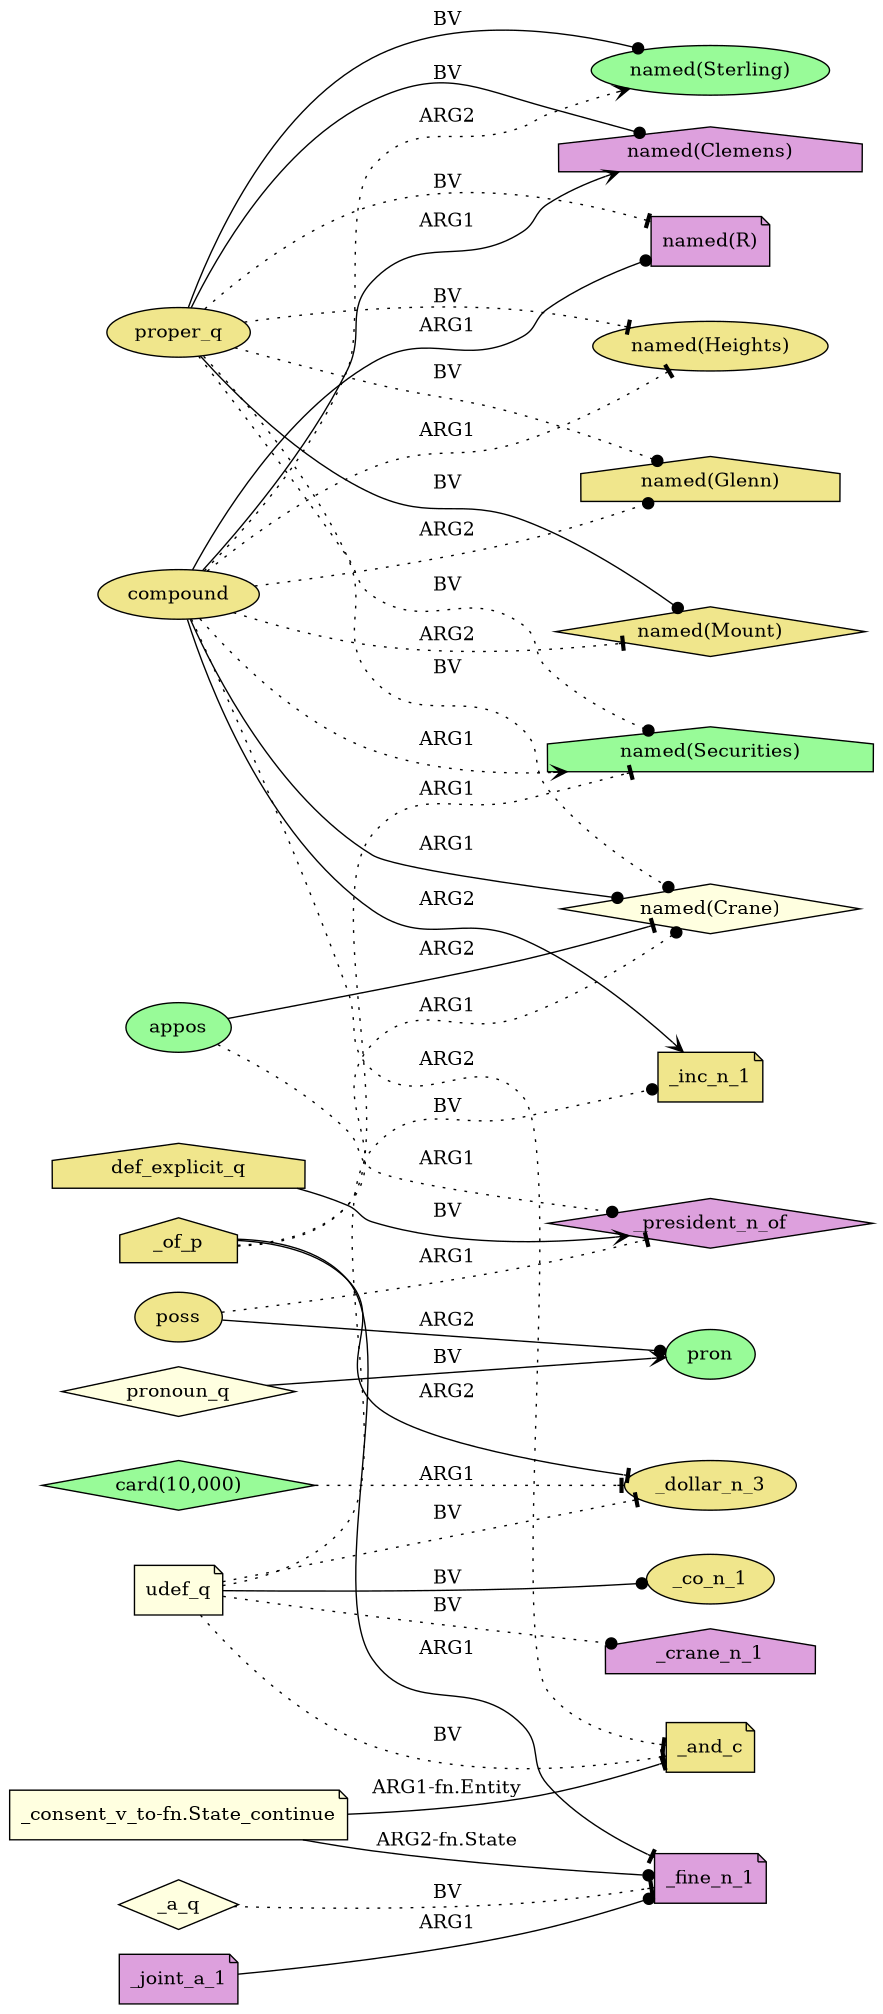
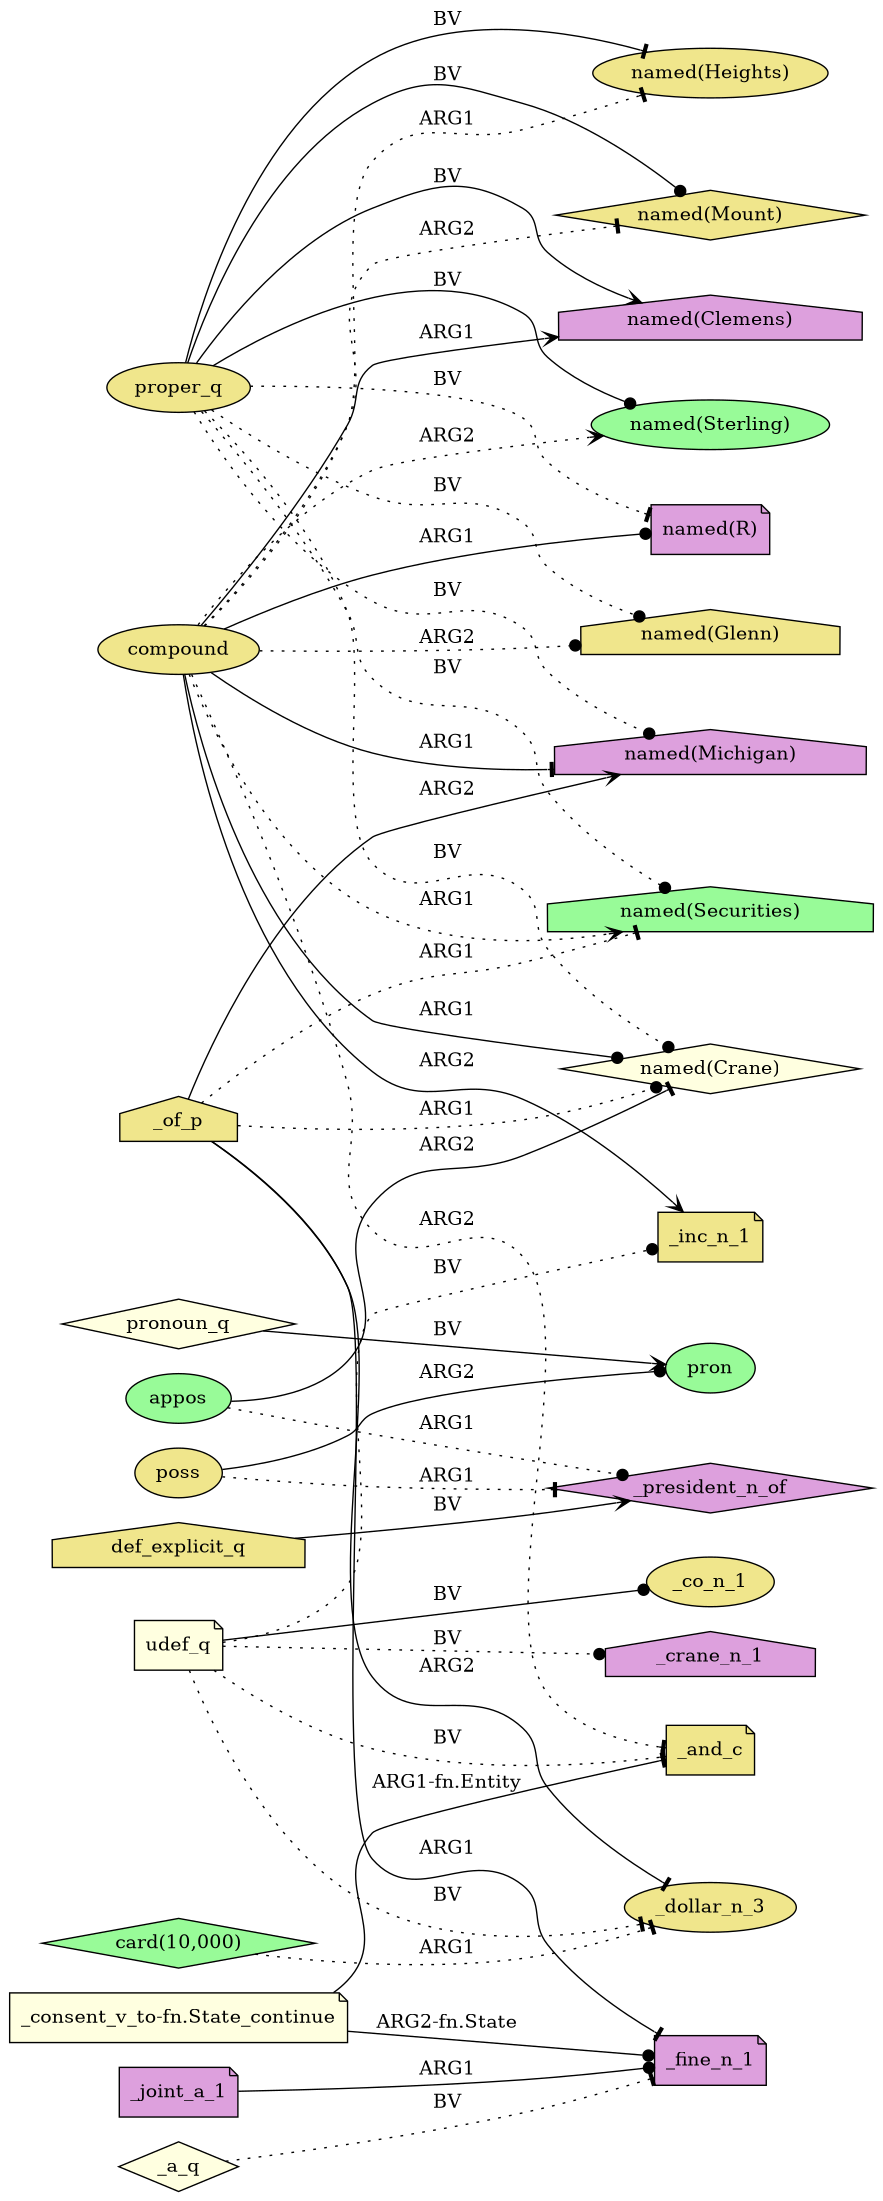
(369, 103) -> (404, 197)
(435, 307) -> (336, 86)
none -> (710, 754)
